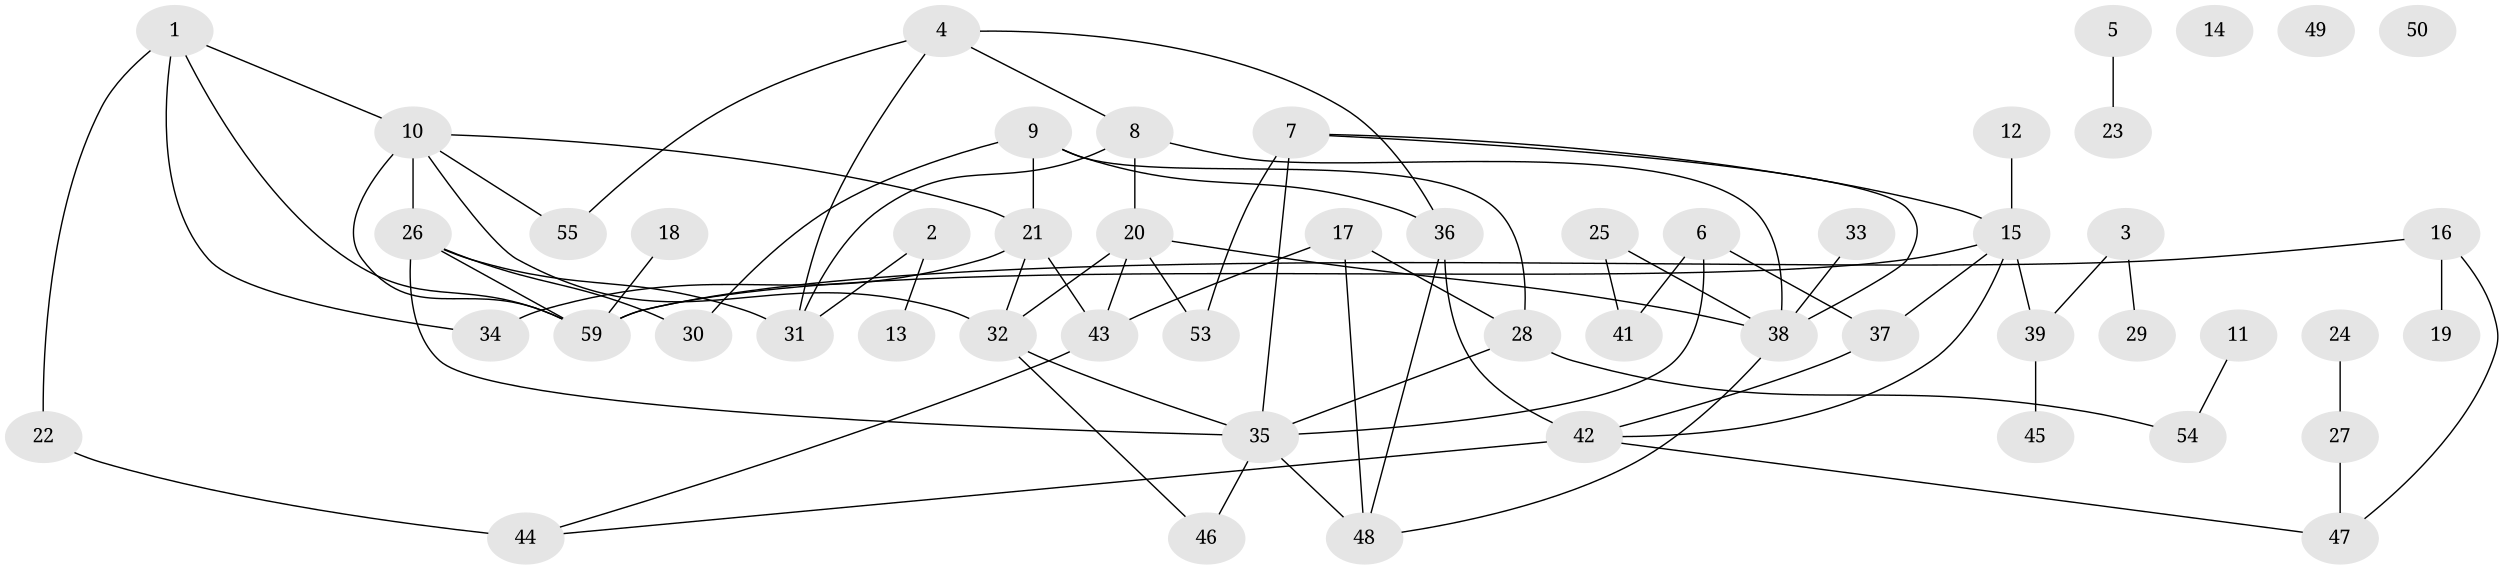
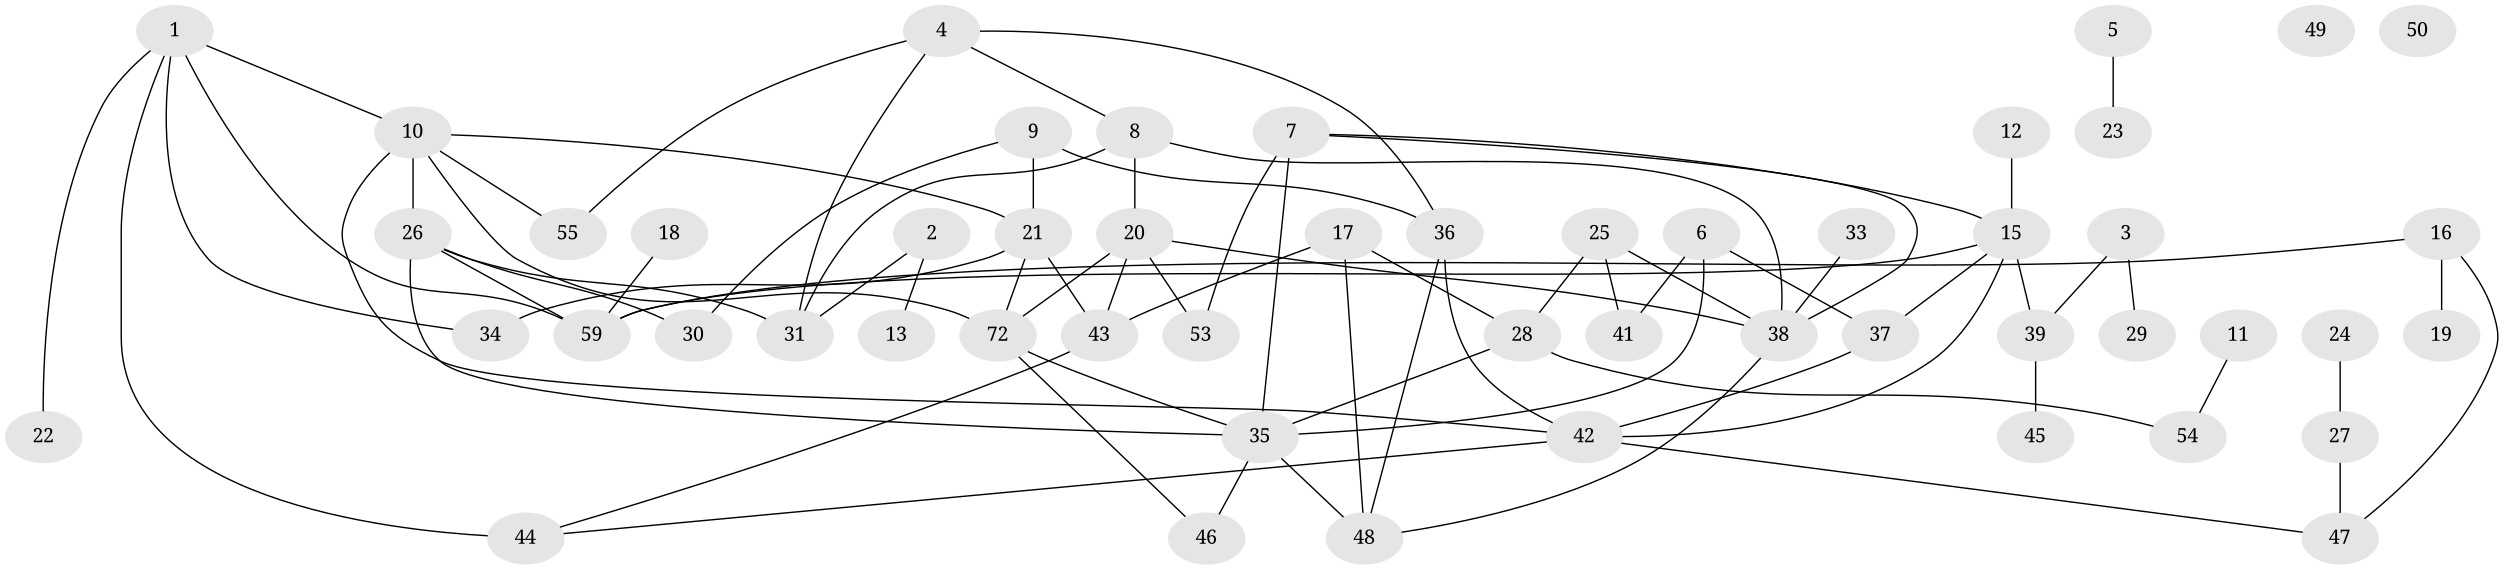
(2215, 31) -> none
(1349, 172) -> (1562, 283)
(358, 251) -> (860, 399)
(998, 336) -> (998, 336)
(279, 503) -> (149, 414)
